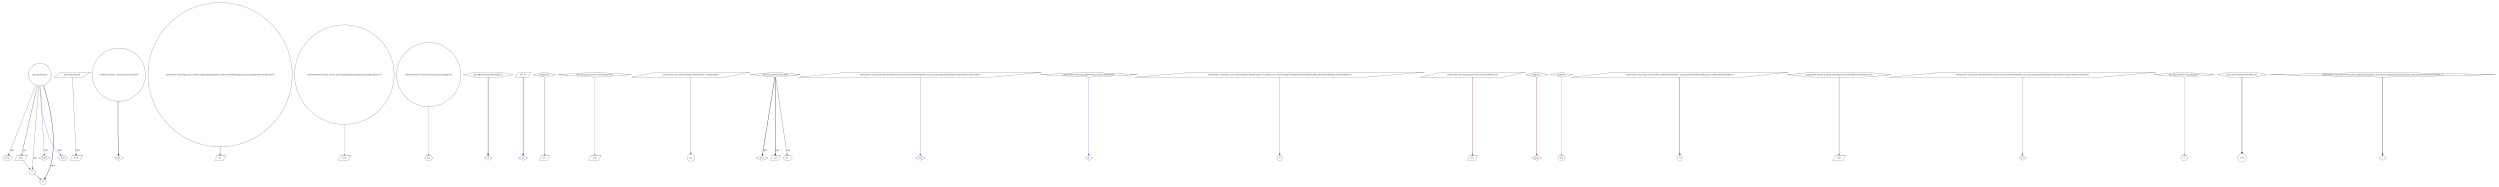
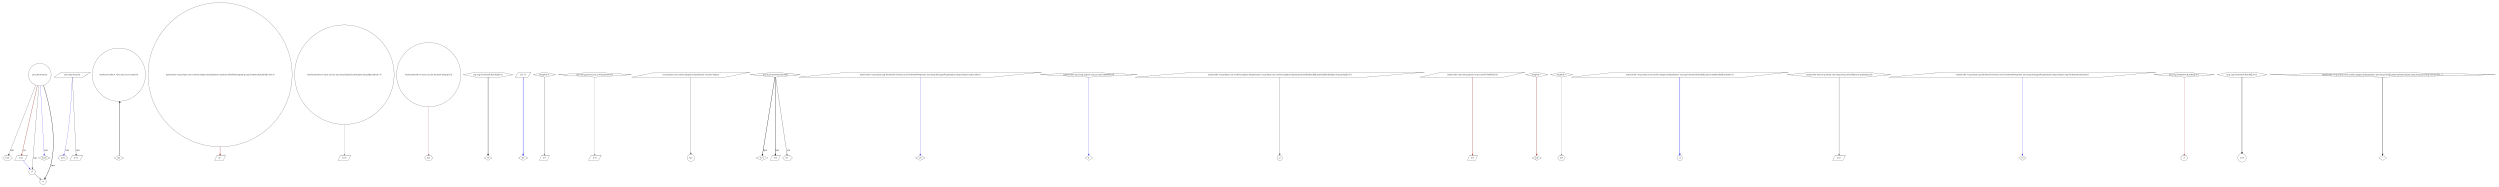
(44, 122) -> (70, 116)
(118, 128) -> (120, 129)
